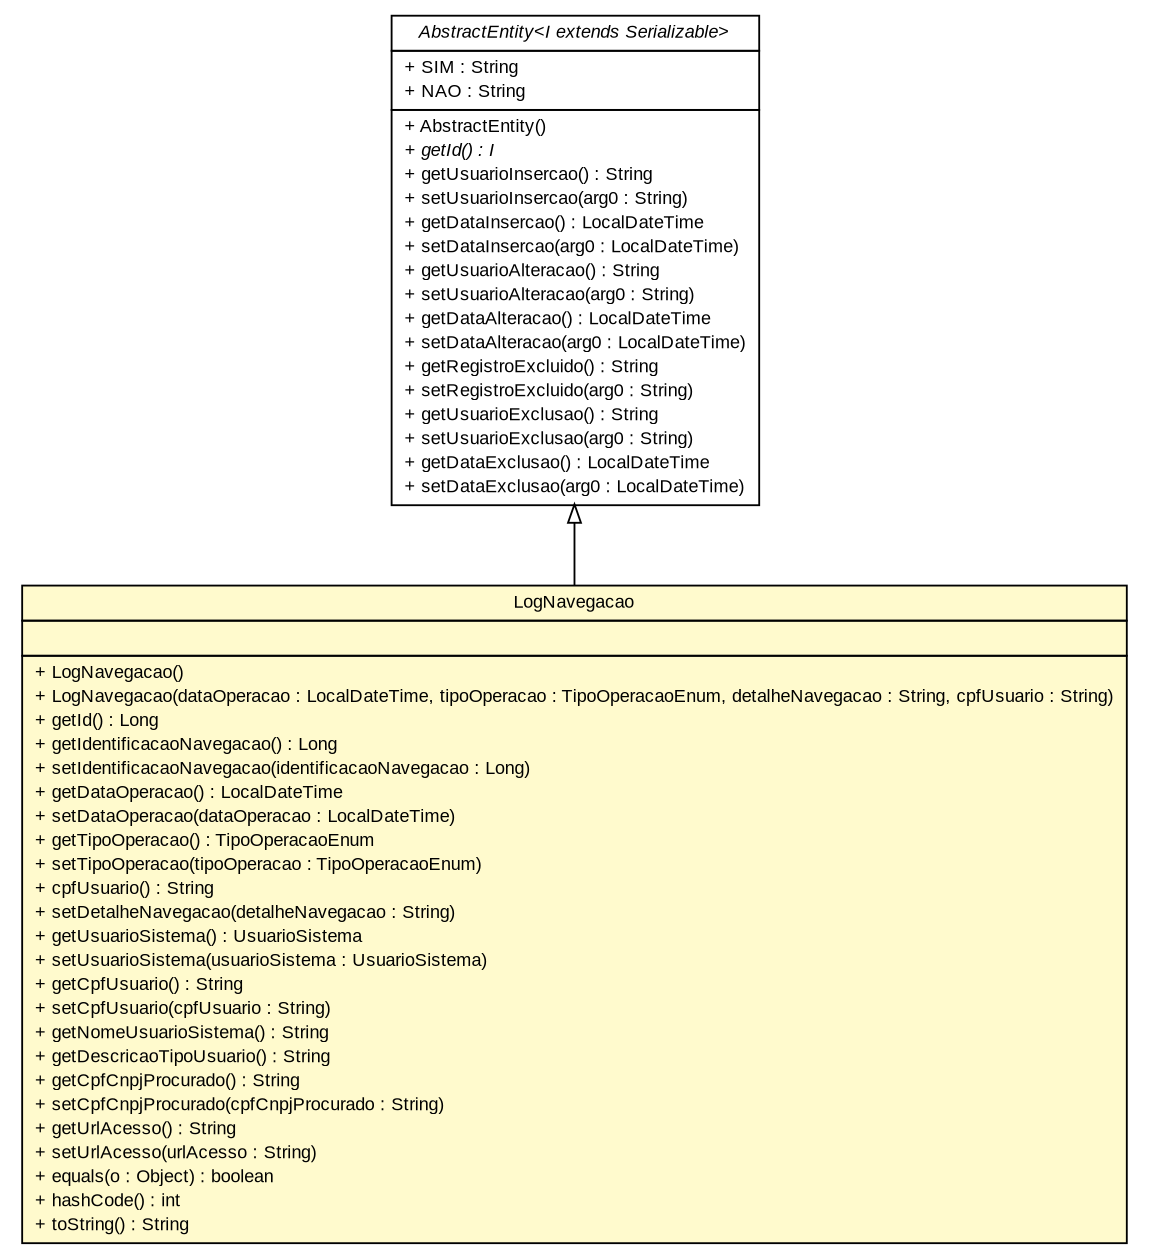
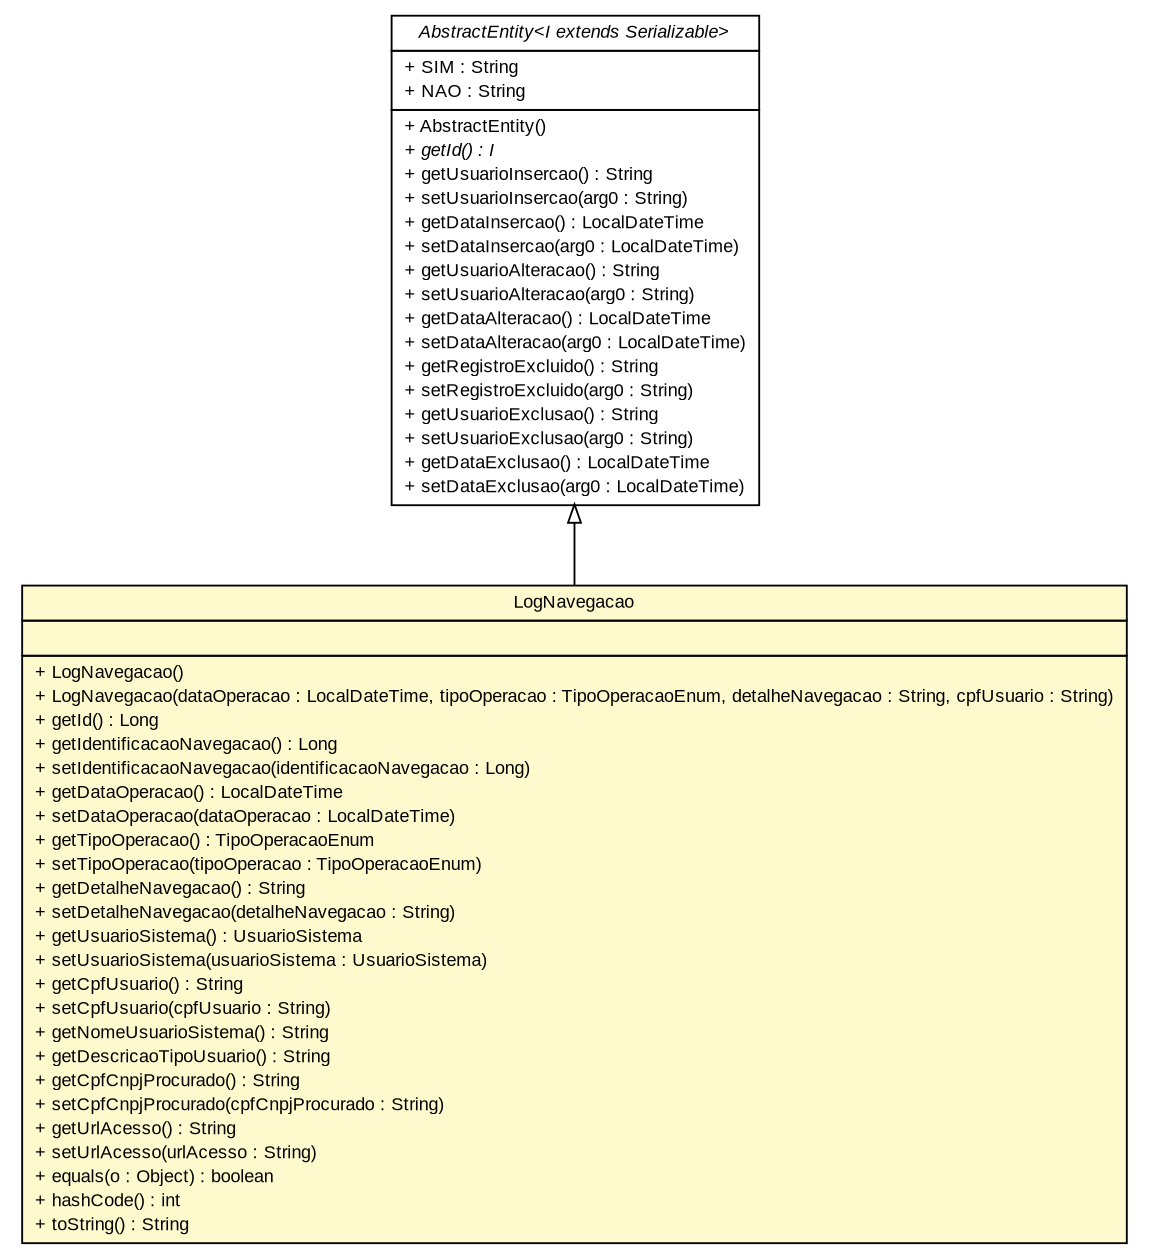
(125, 889) -> (171, 889)
